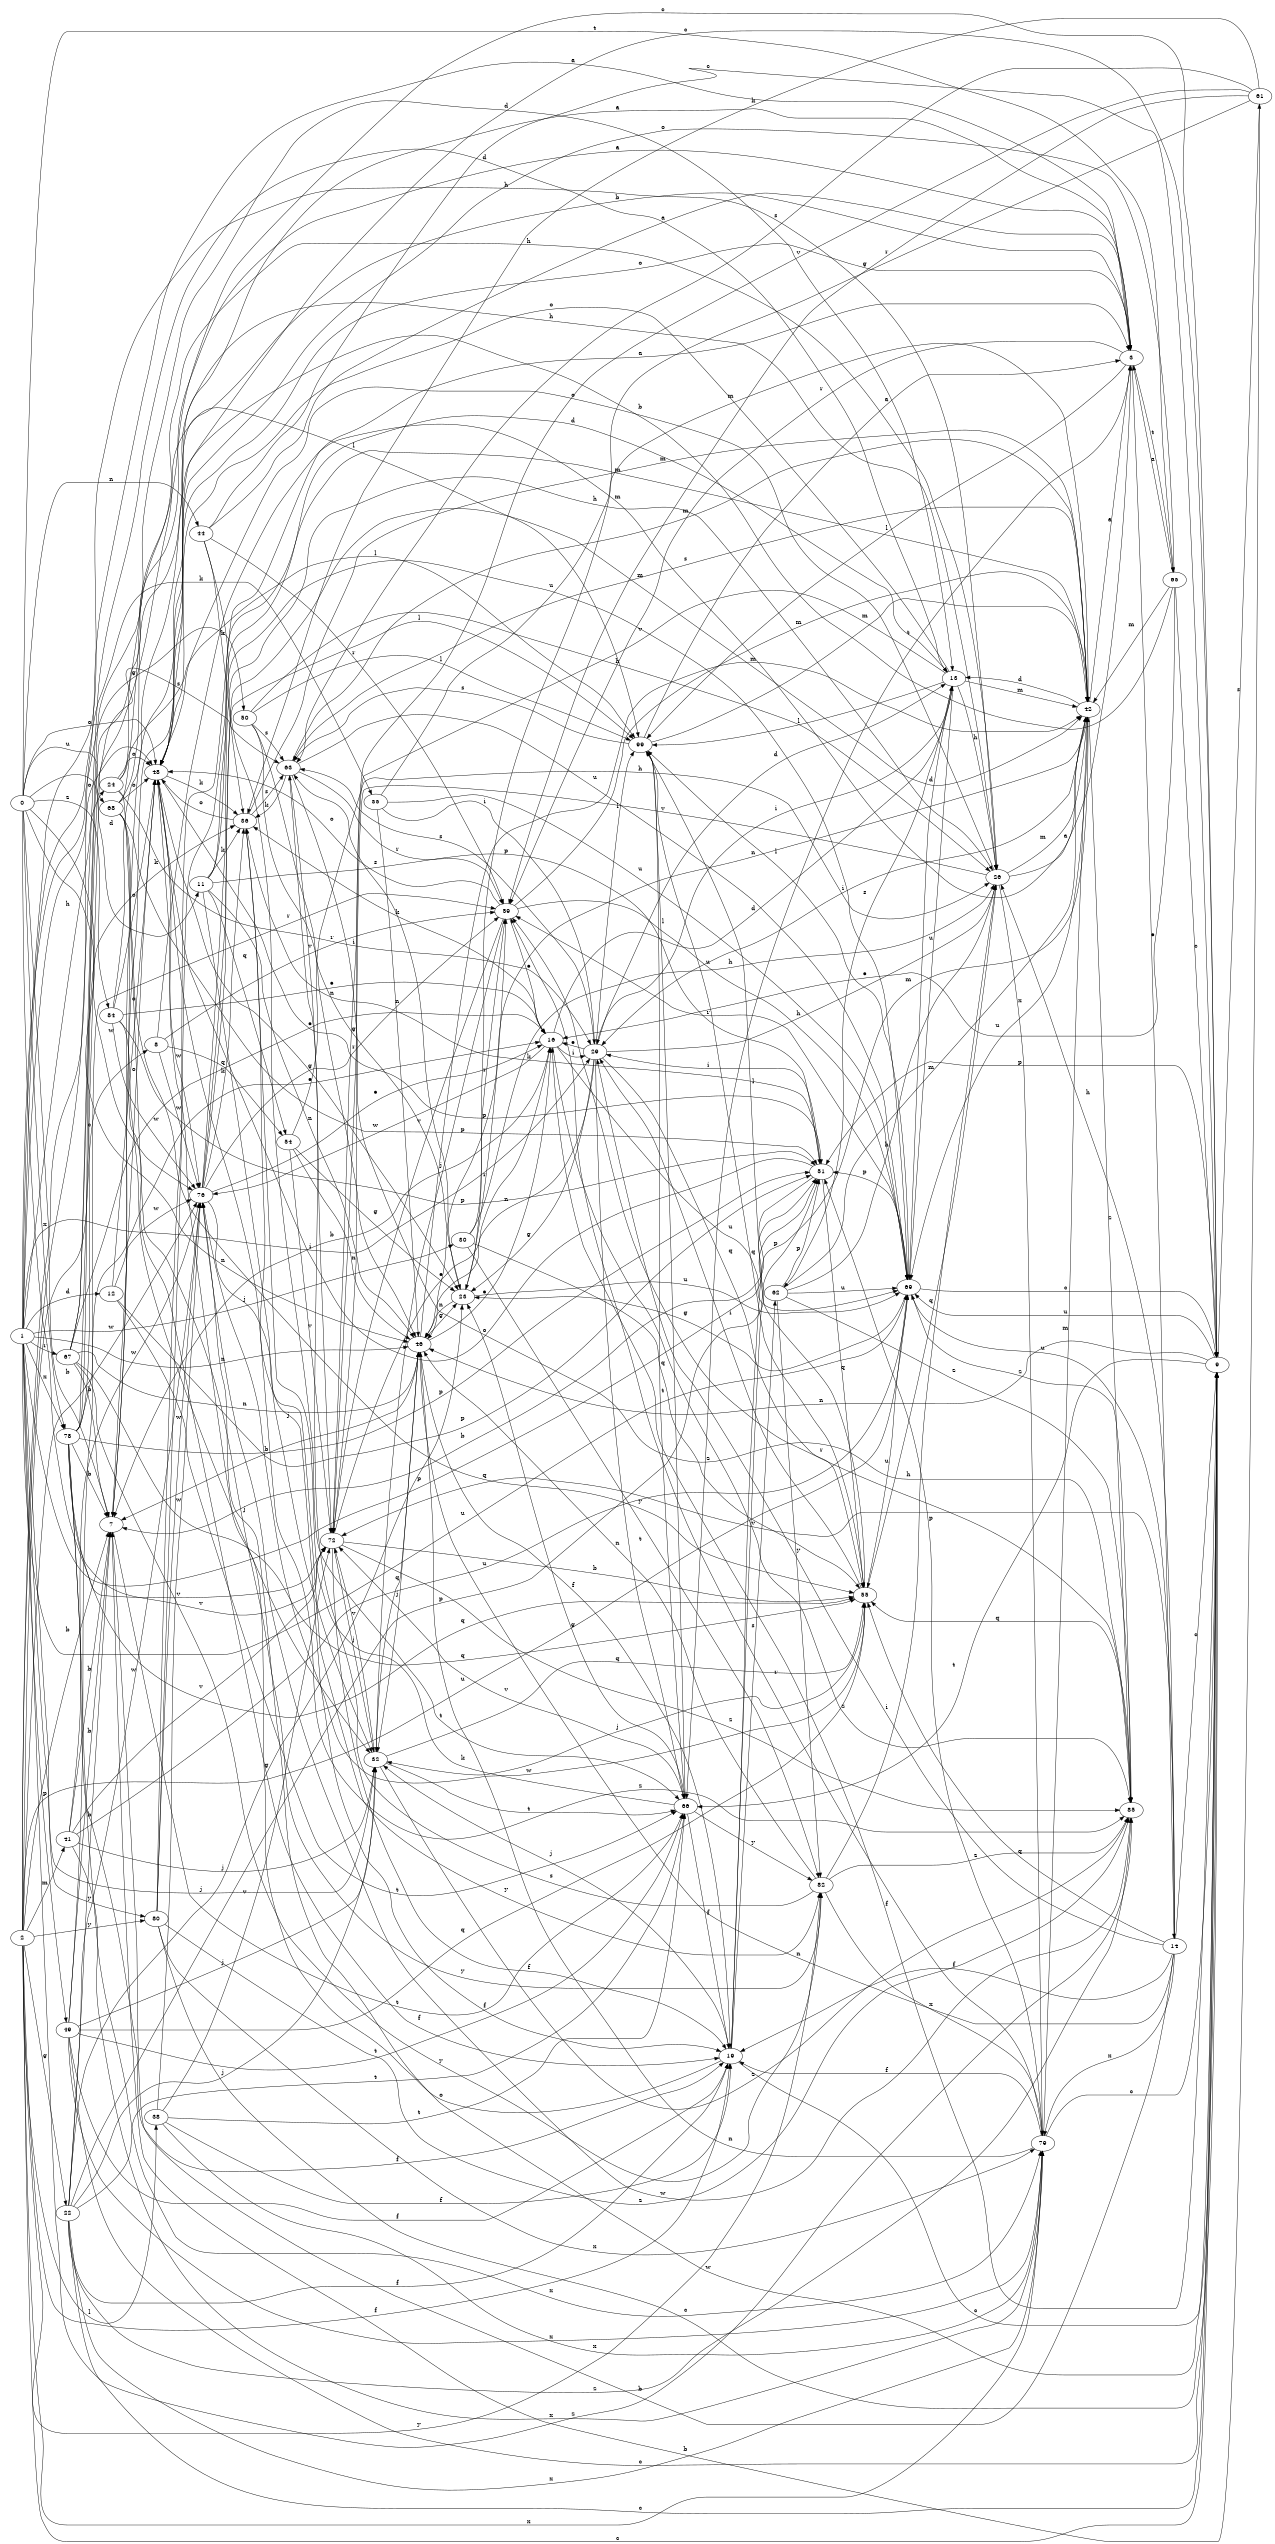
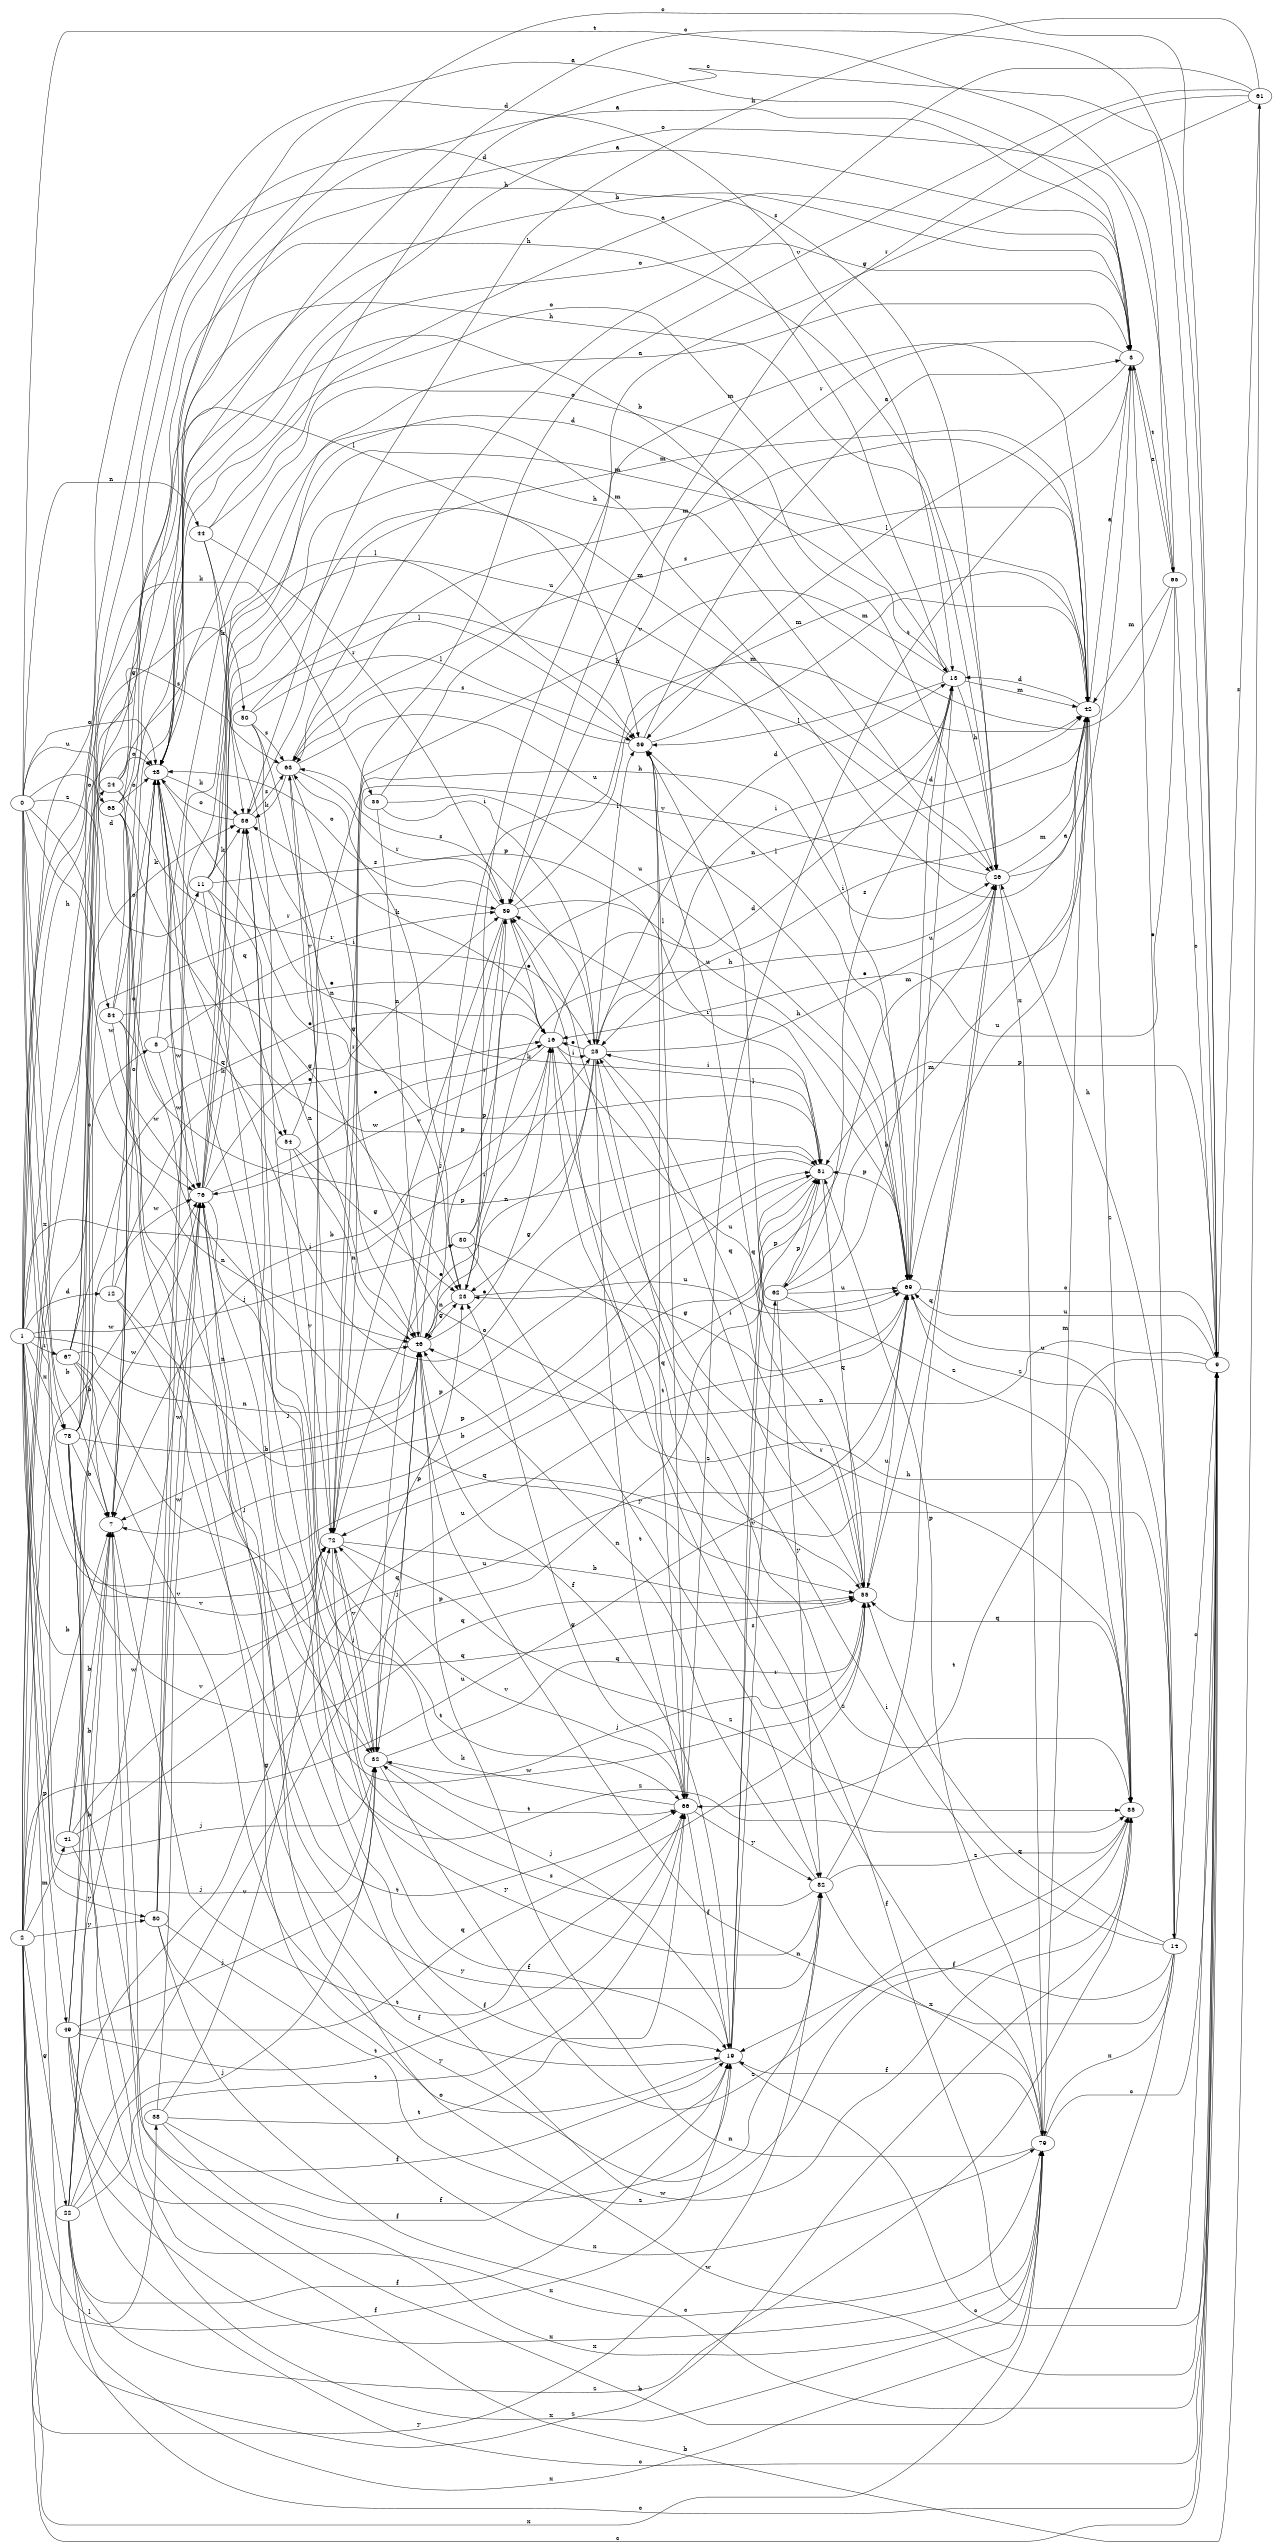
(640, 745) -> (640, 745)
(595, 1052) -> (595, 1052)
(252, 1870) -> (50, 1506)
